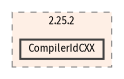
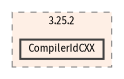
(62, 22) -> (62, 22)
